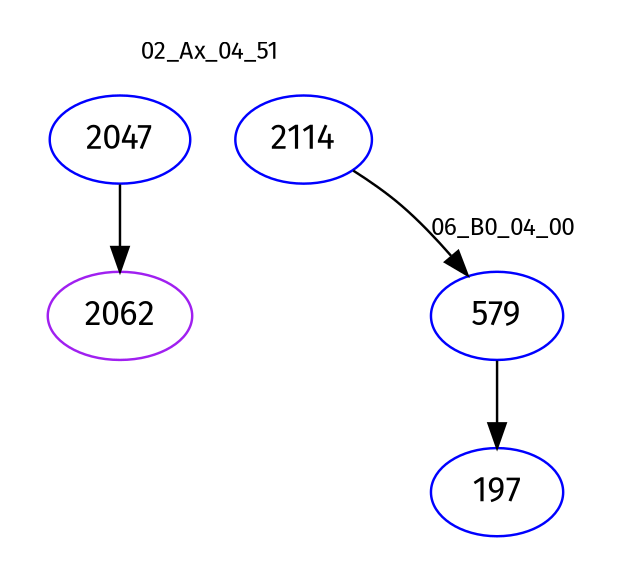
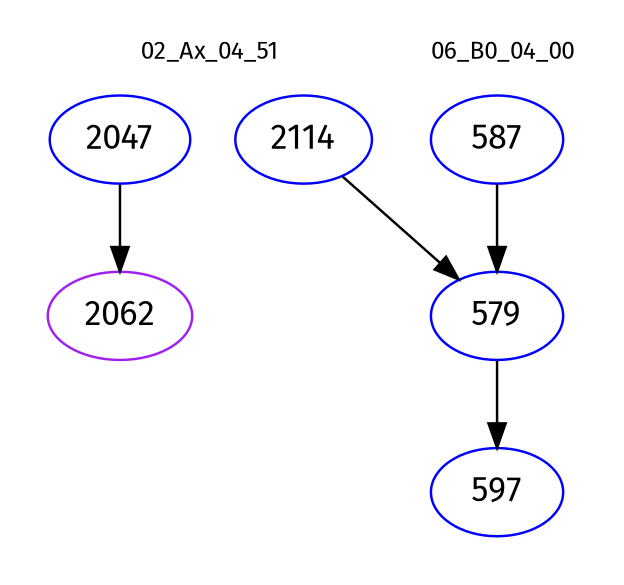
none -> (497, 140)
(497, 492) -> (497, 492)
